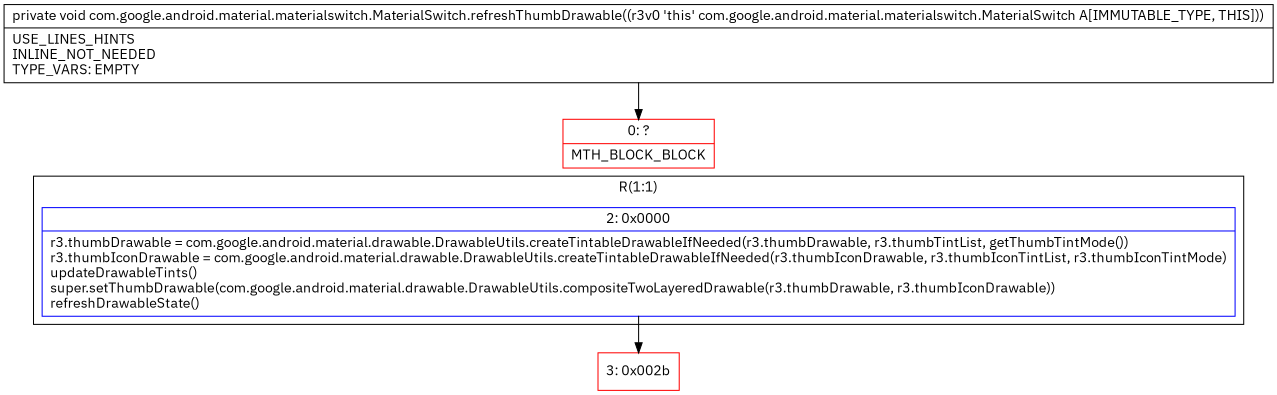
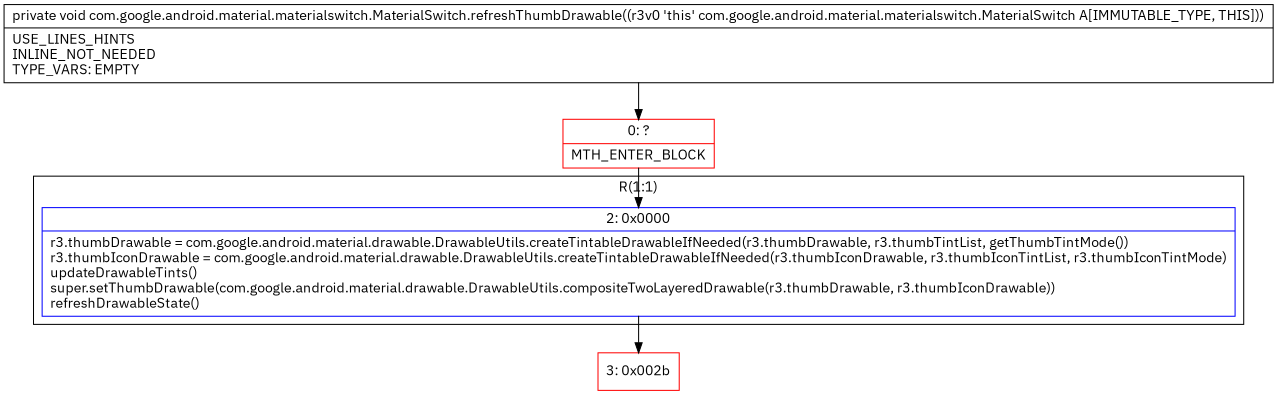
(639, 155) -> (639, 155)
none -> (639, 183)
